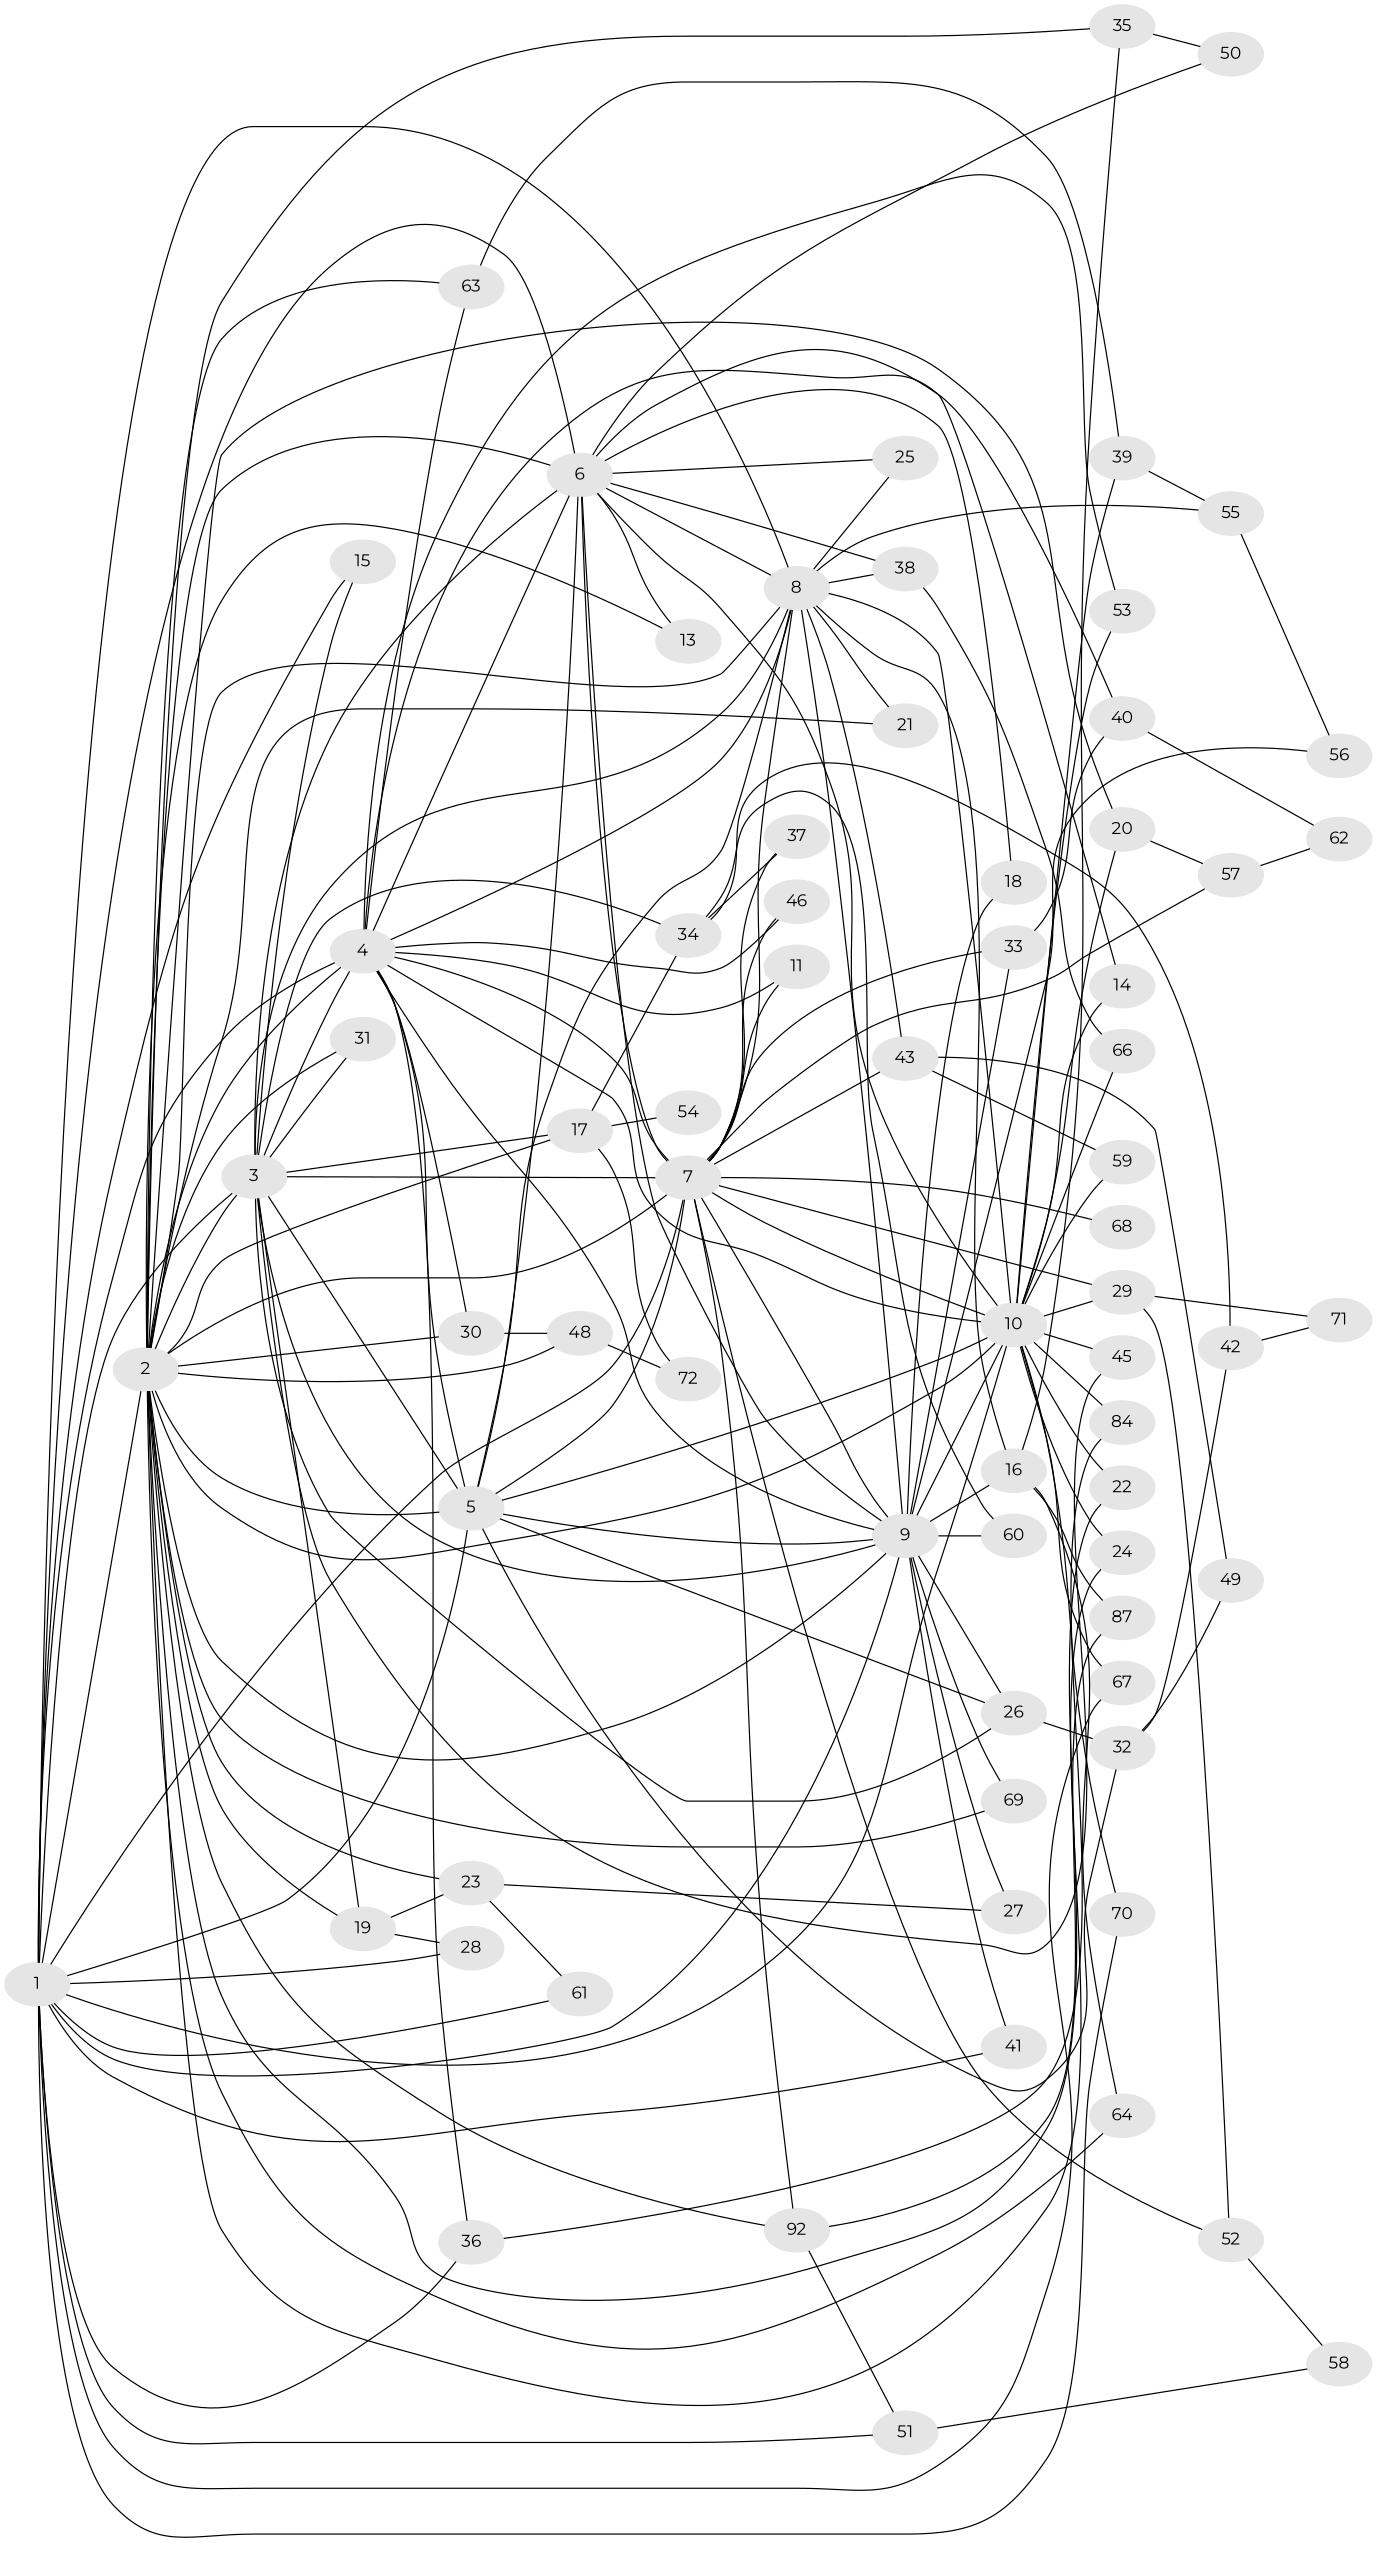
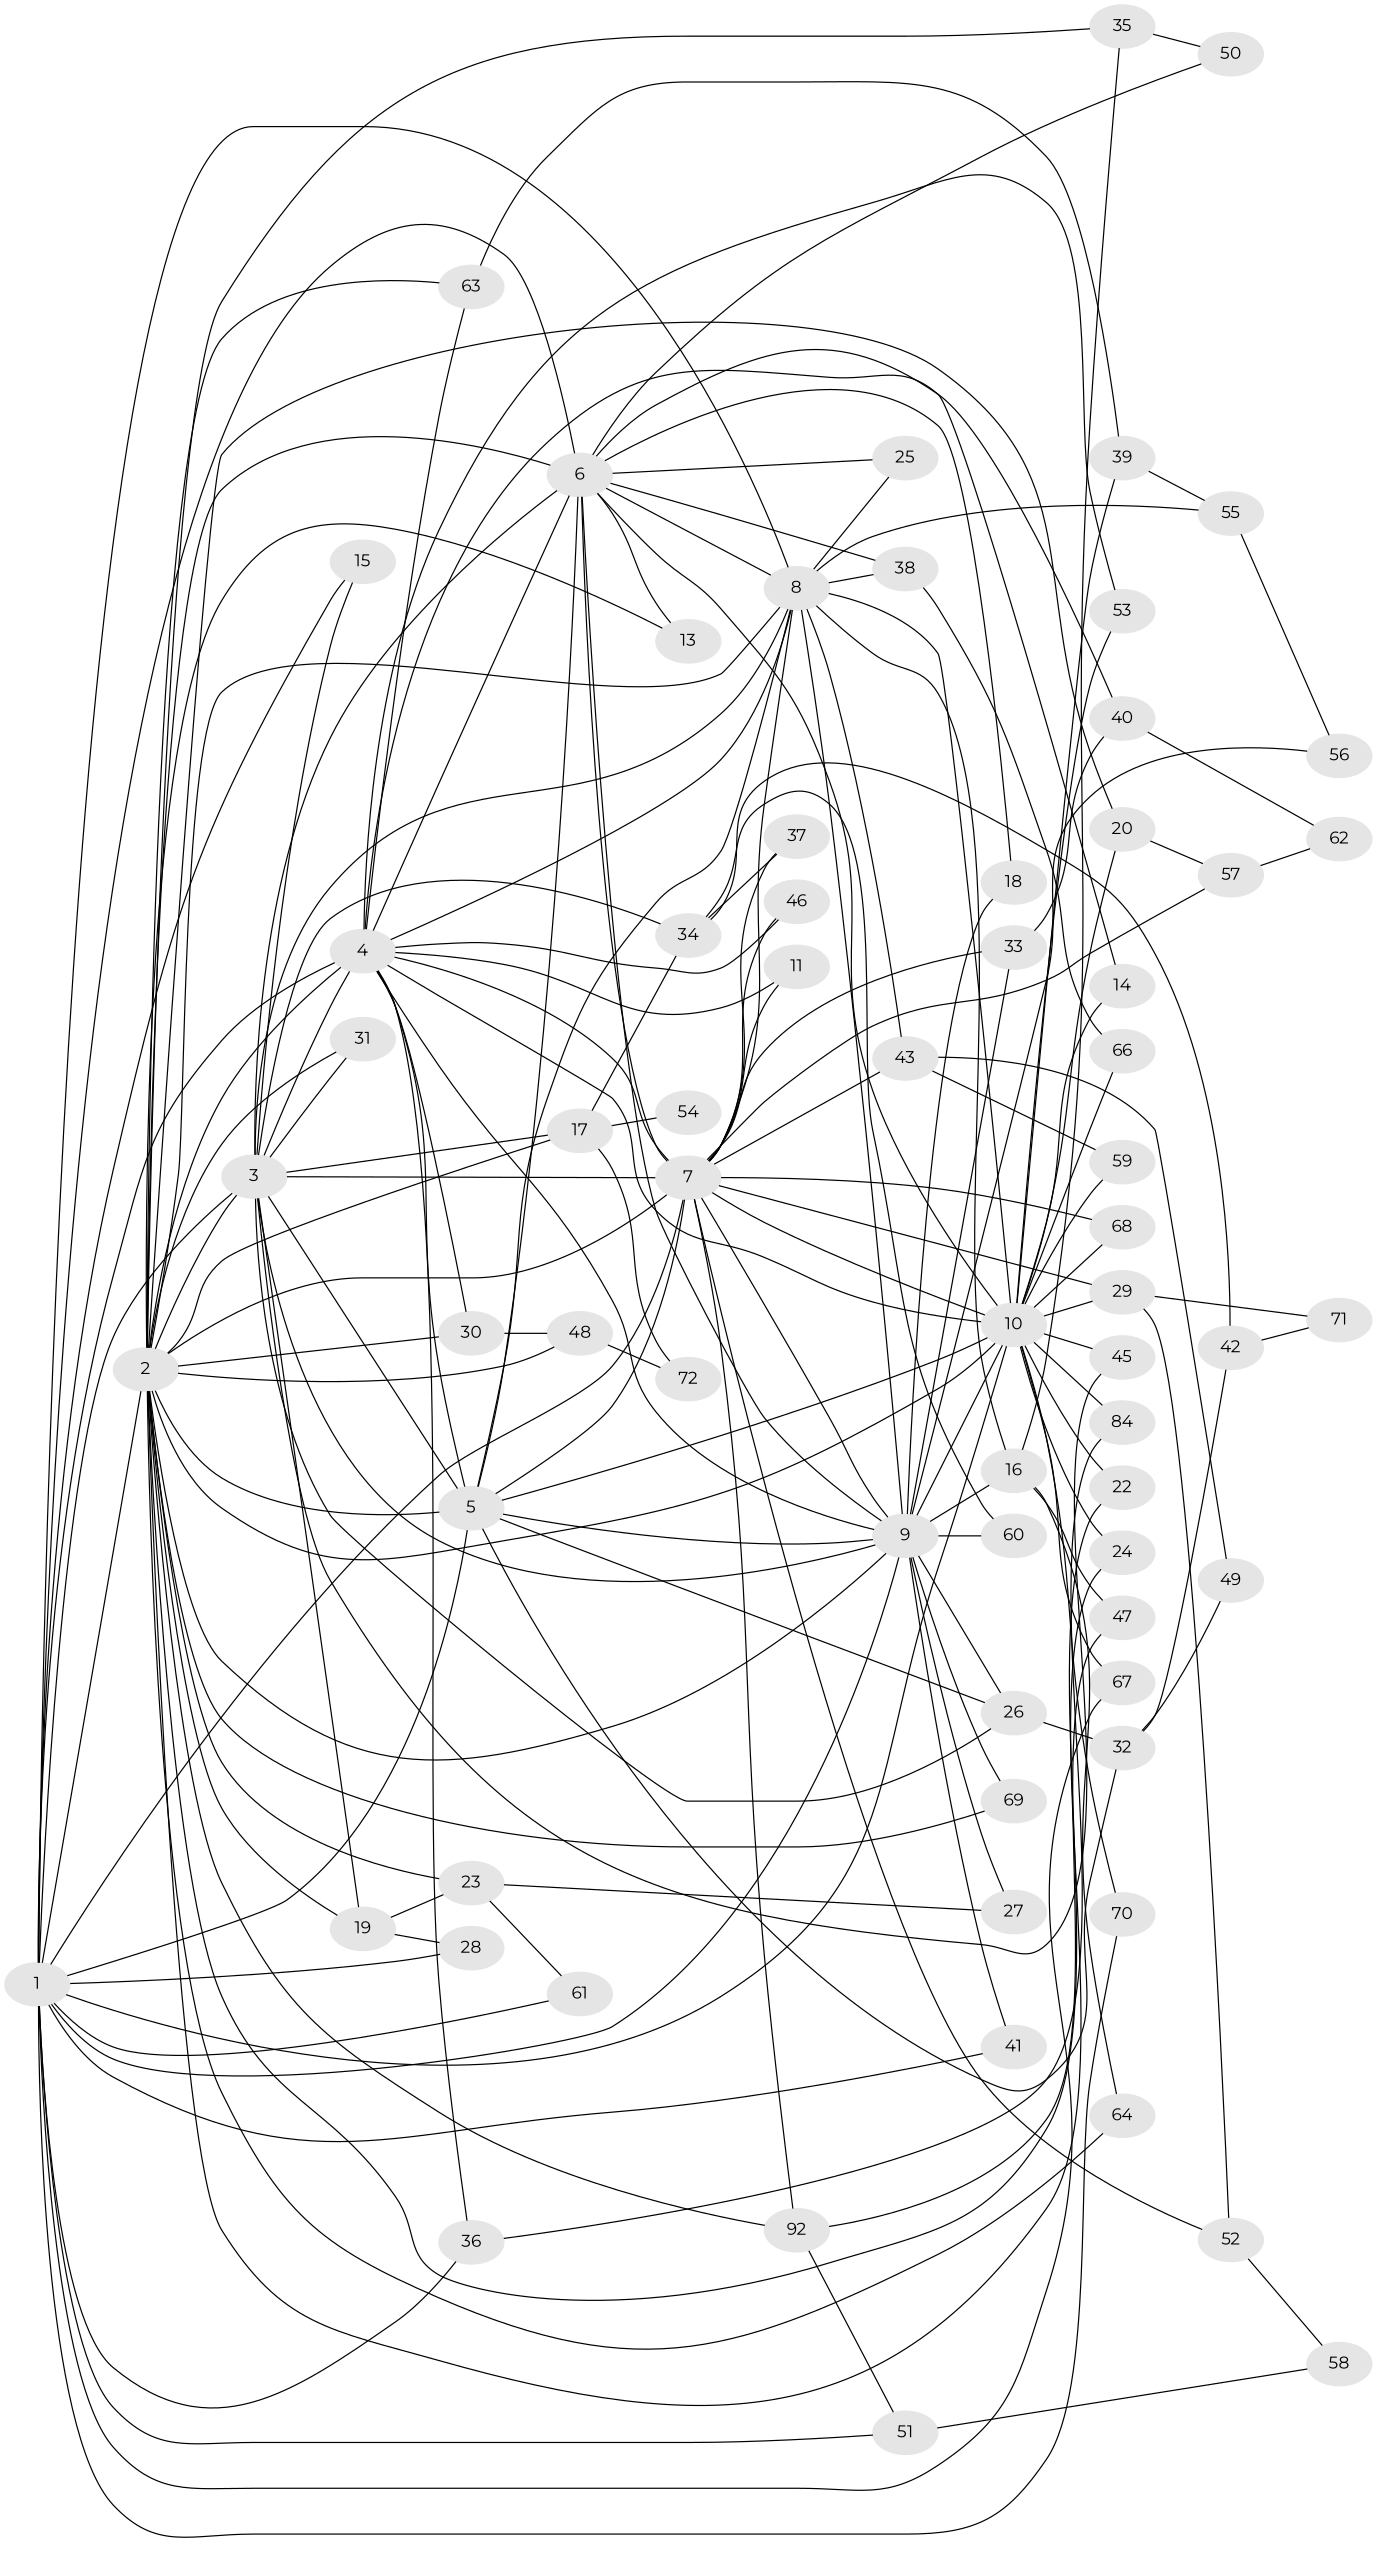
(905, 726) -> none
none -> (1073, 1271)
(1122, 1618) -> (1122, 1618)
